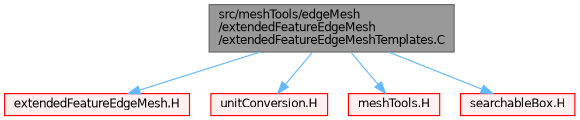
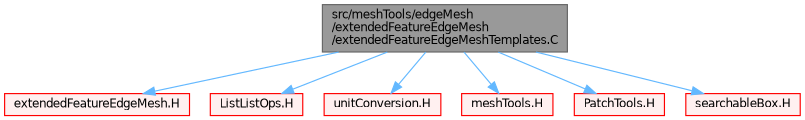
none -> (257, 105)
none -> (619, 105)
